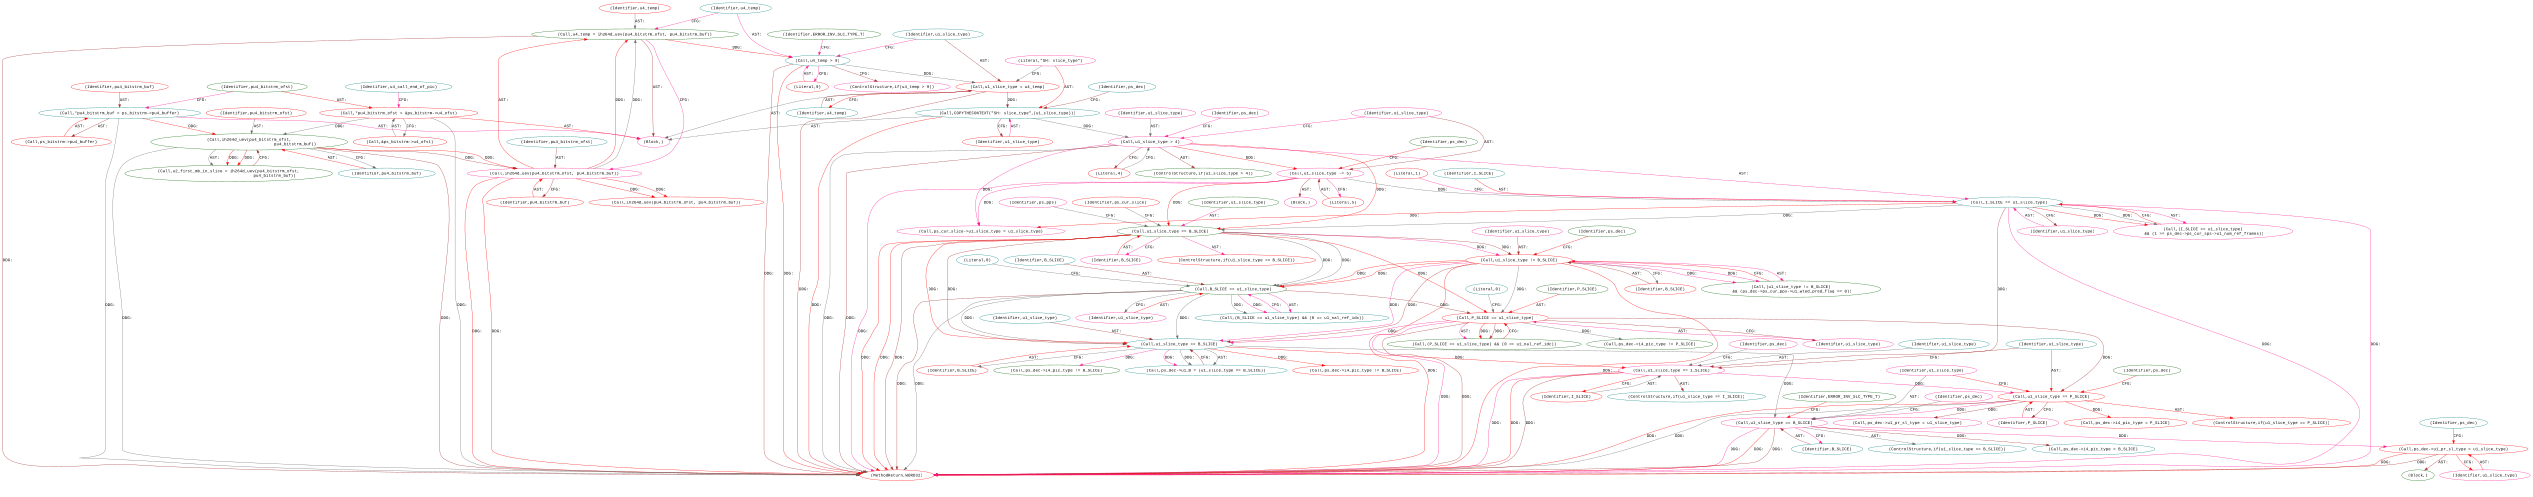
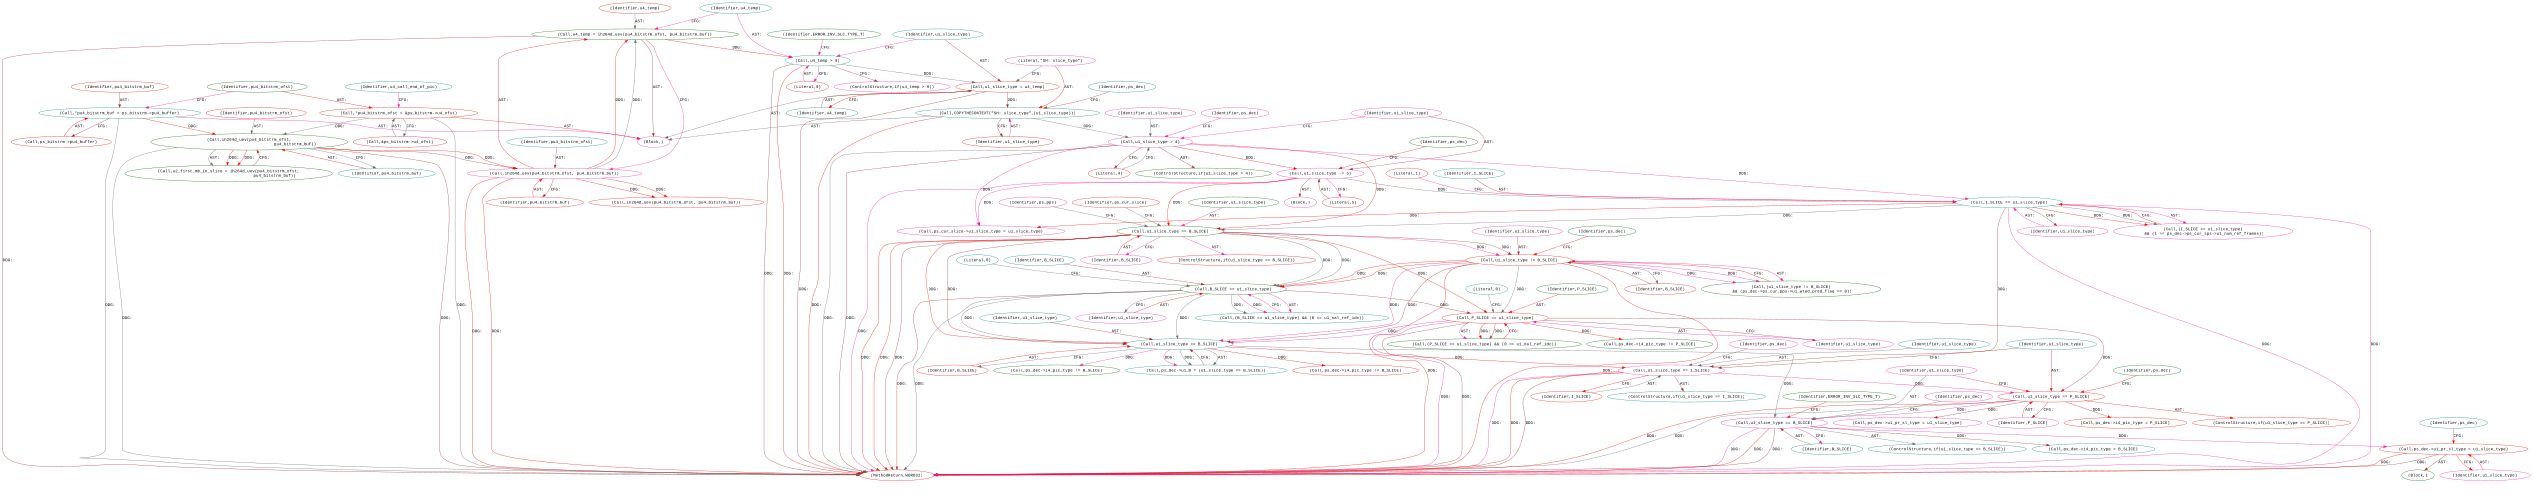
(104, 126) -> (104, 126)
(1745, 173) -> (1745, 173)
(1570, 331) -> (1570, 331)
